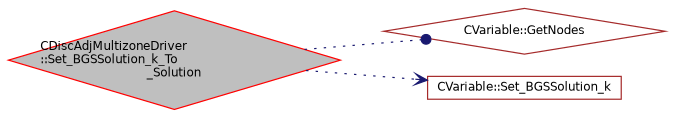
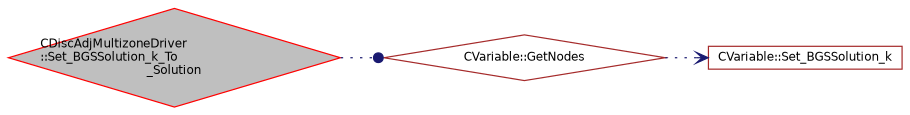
(361, 75) -> (681, 58)
